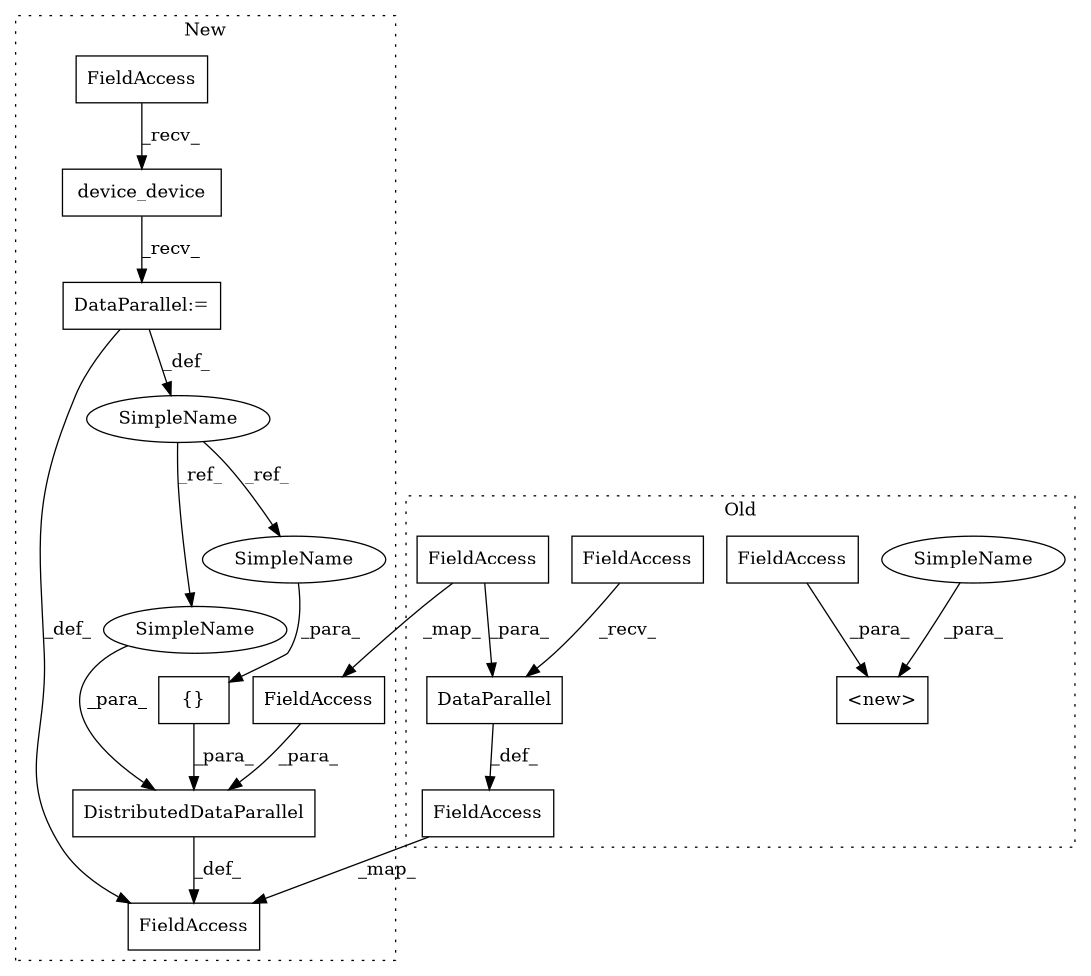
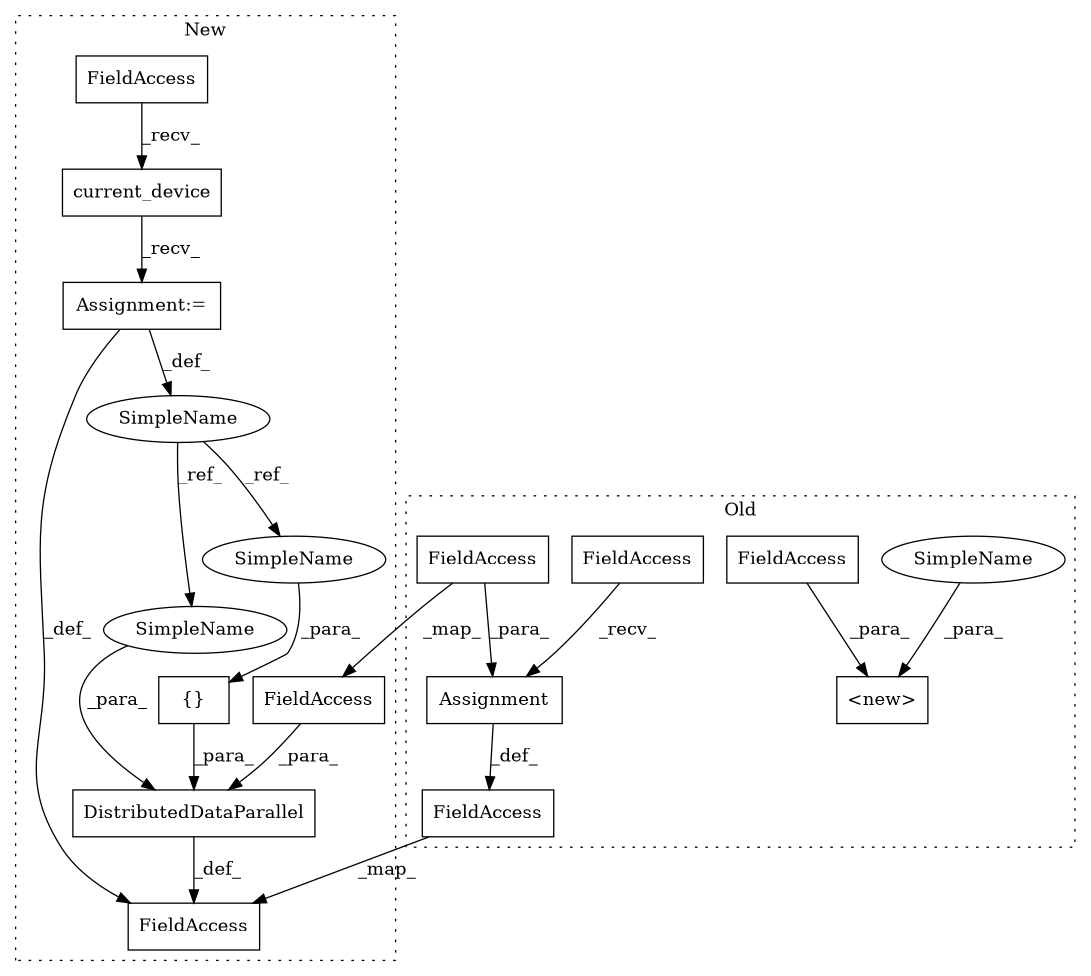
(142, 193) -> (142, 193)
(142, 306) -> (142, 306)
(495, 700) -> (495, 700)
